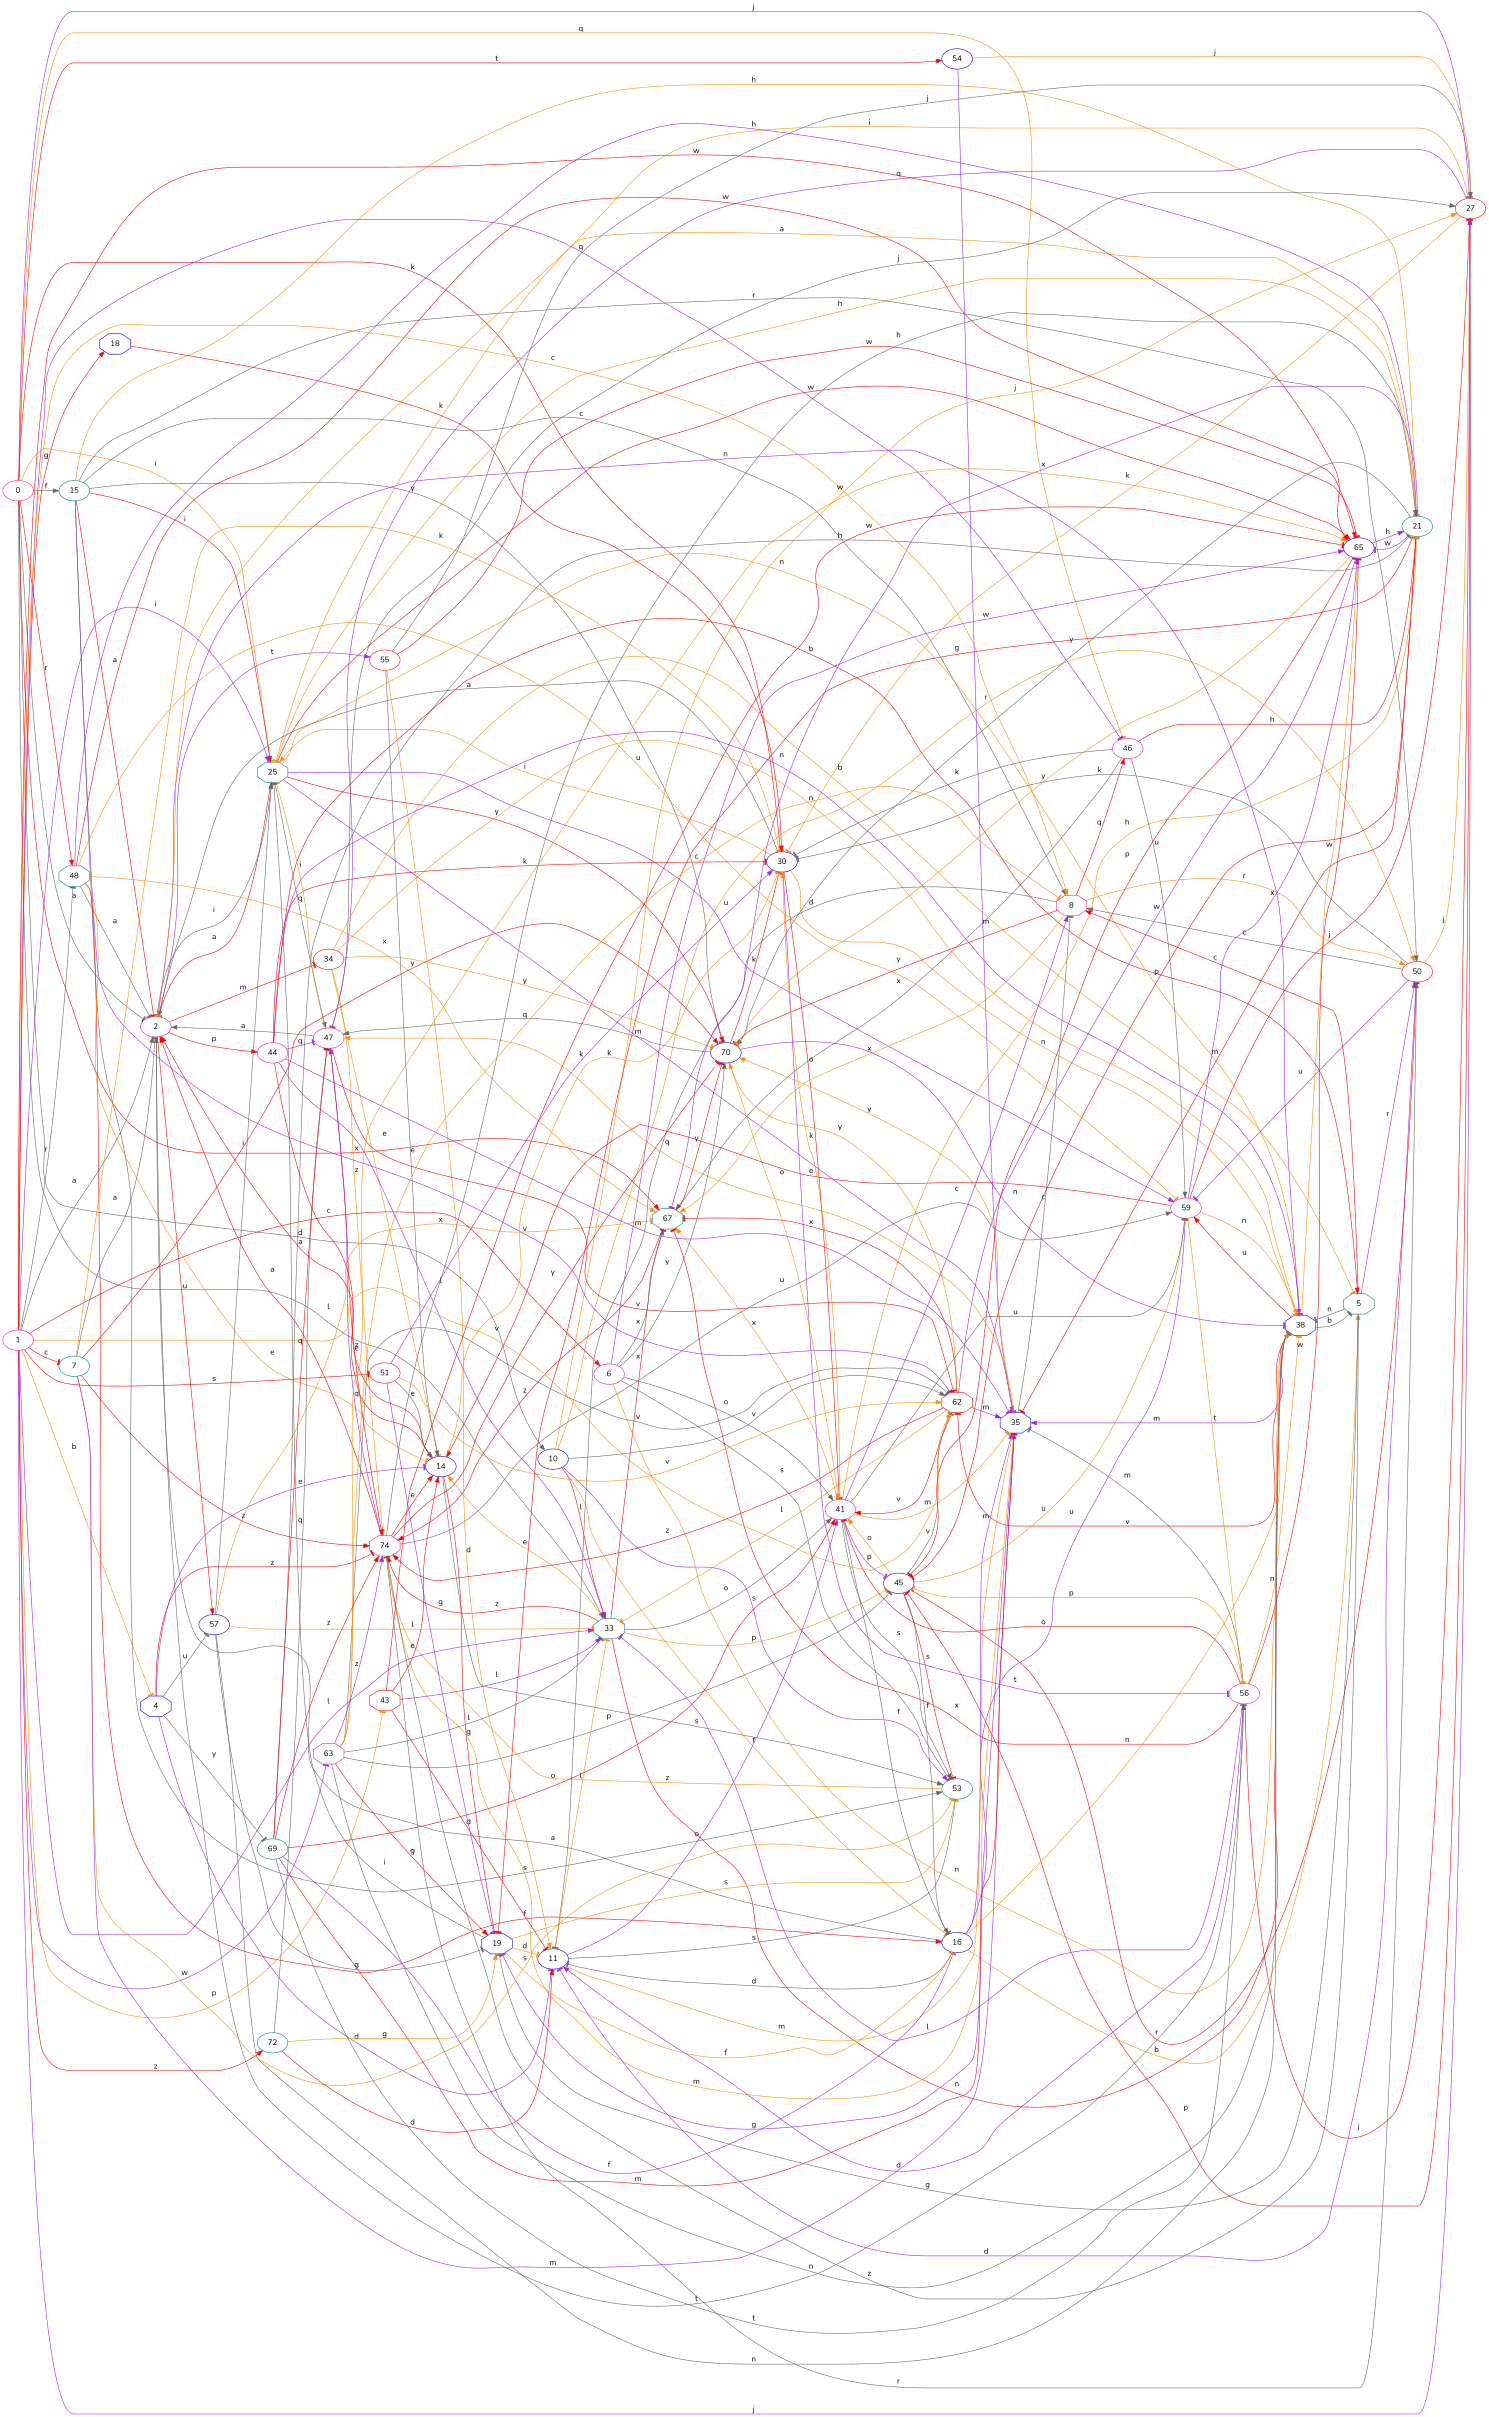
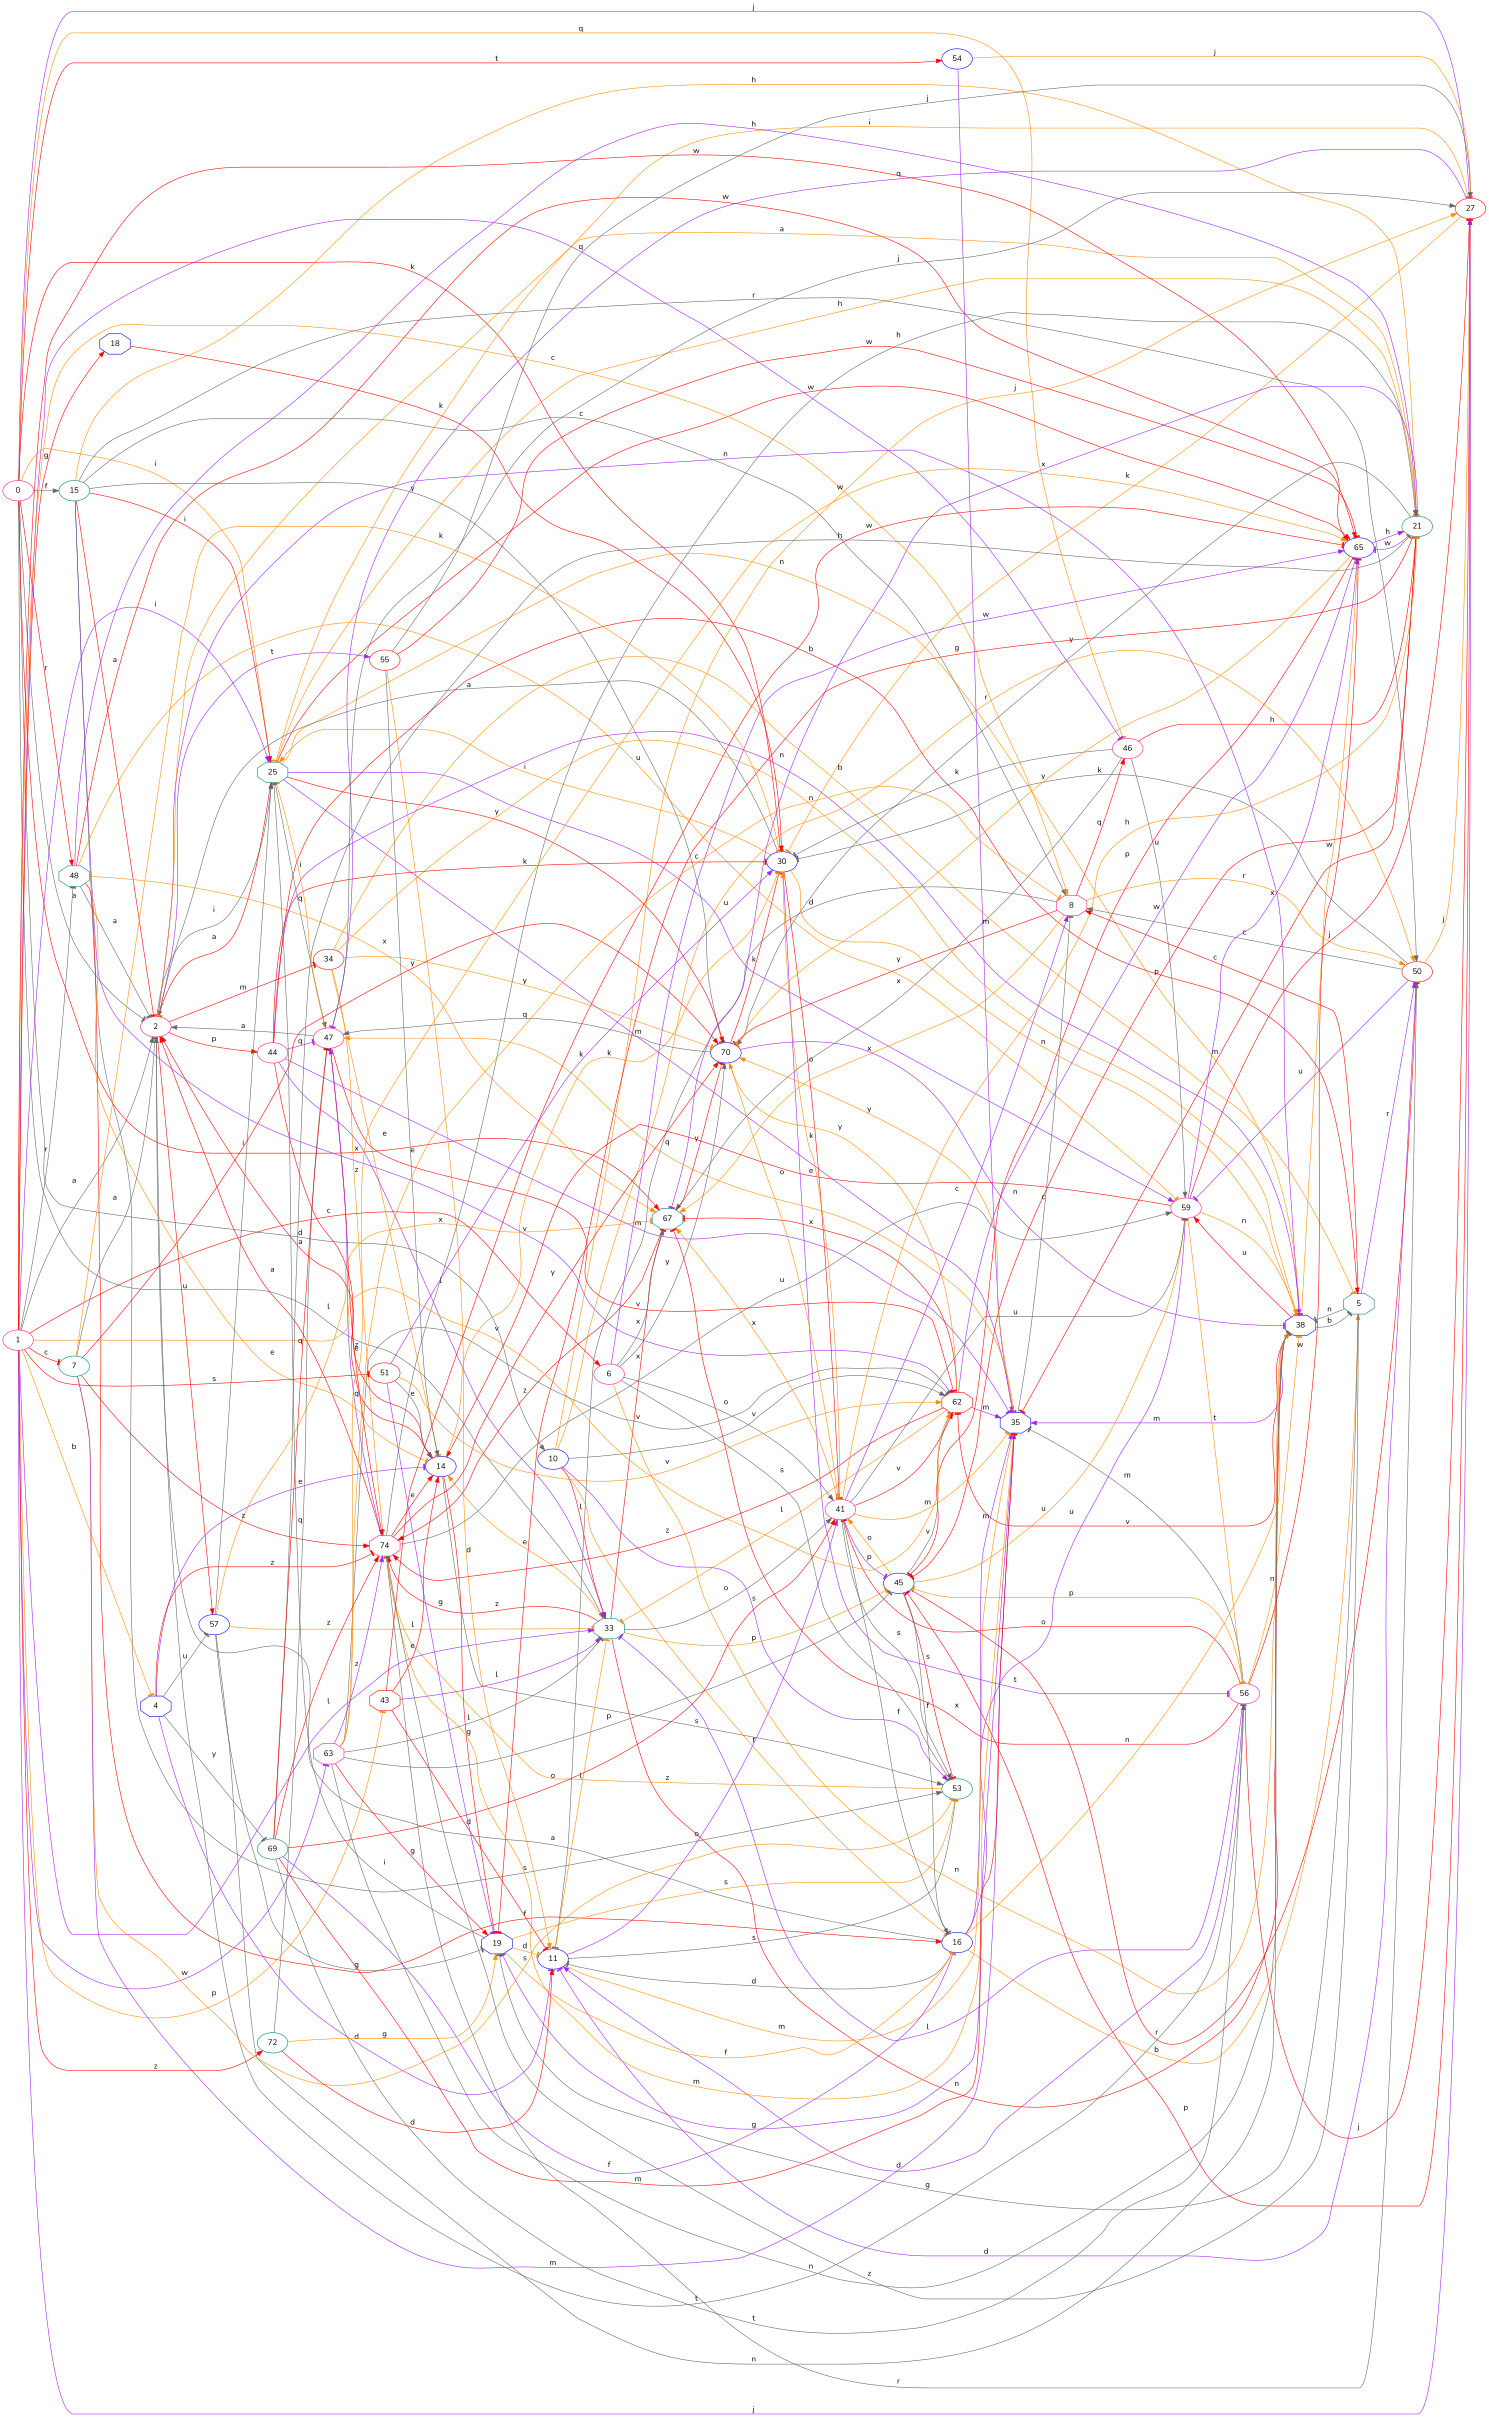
(551, 1303) -> (551, 1303)
(926, 1485) -> (913, 1474)
